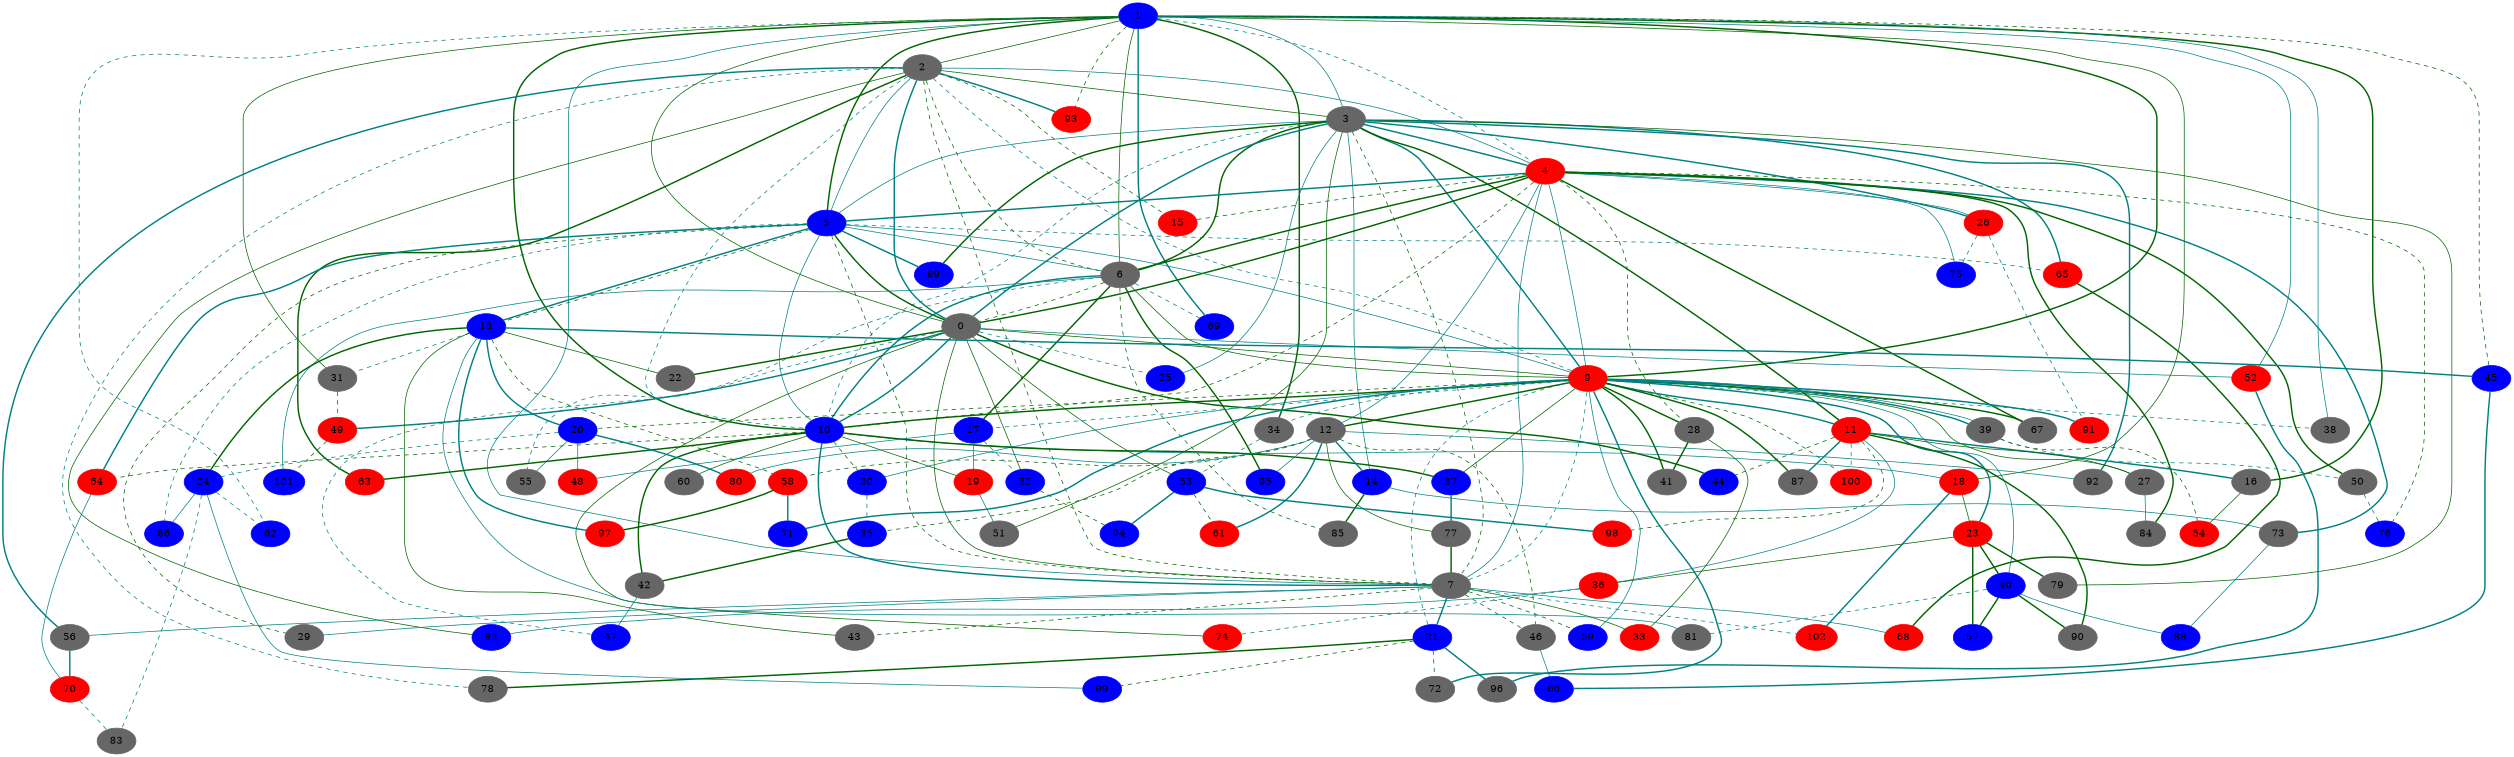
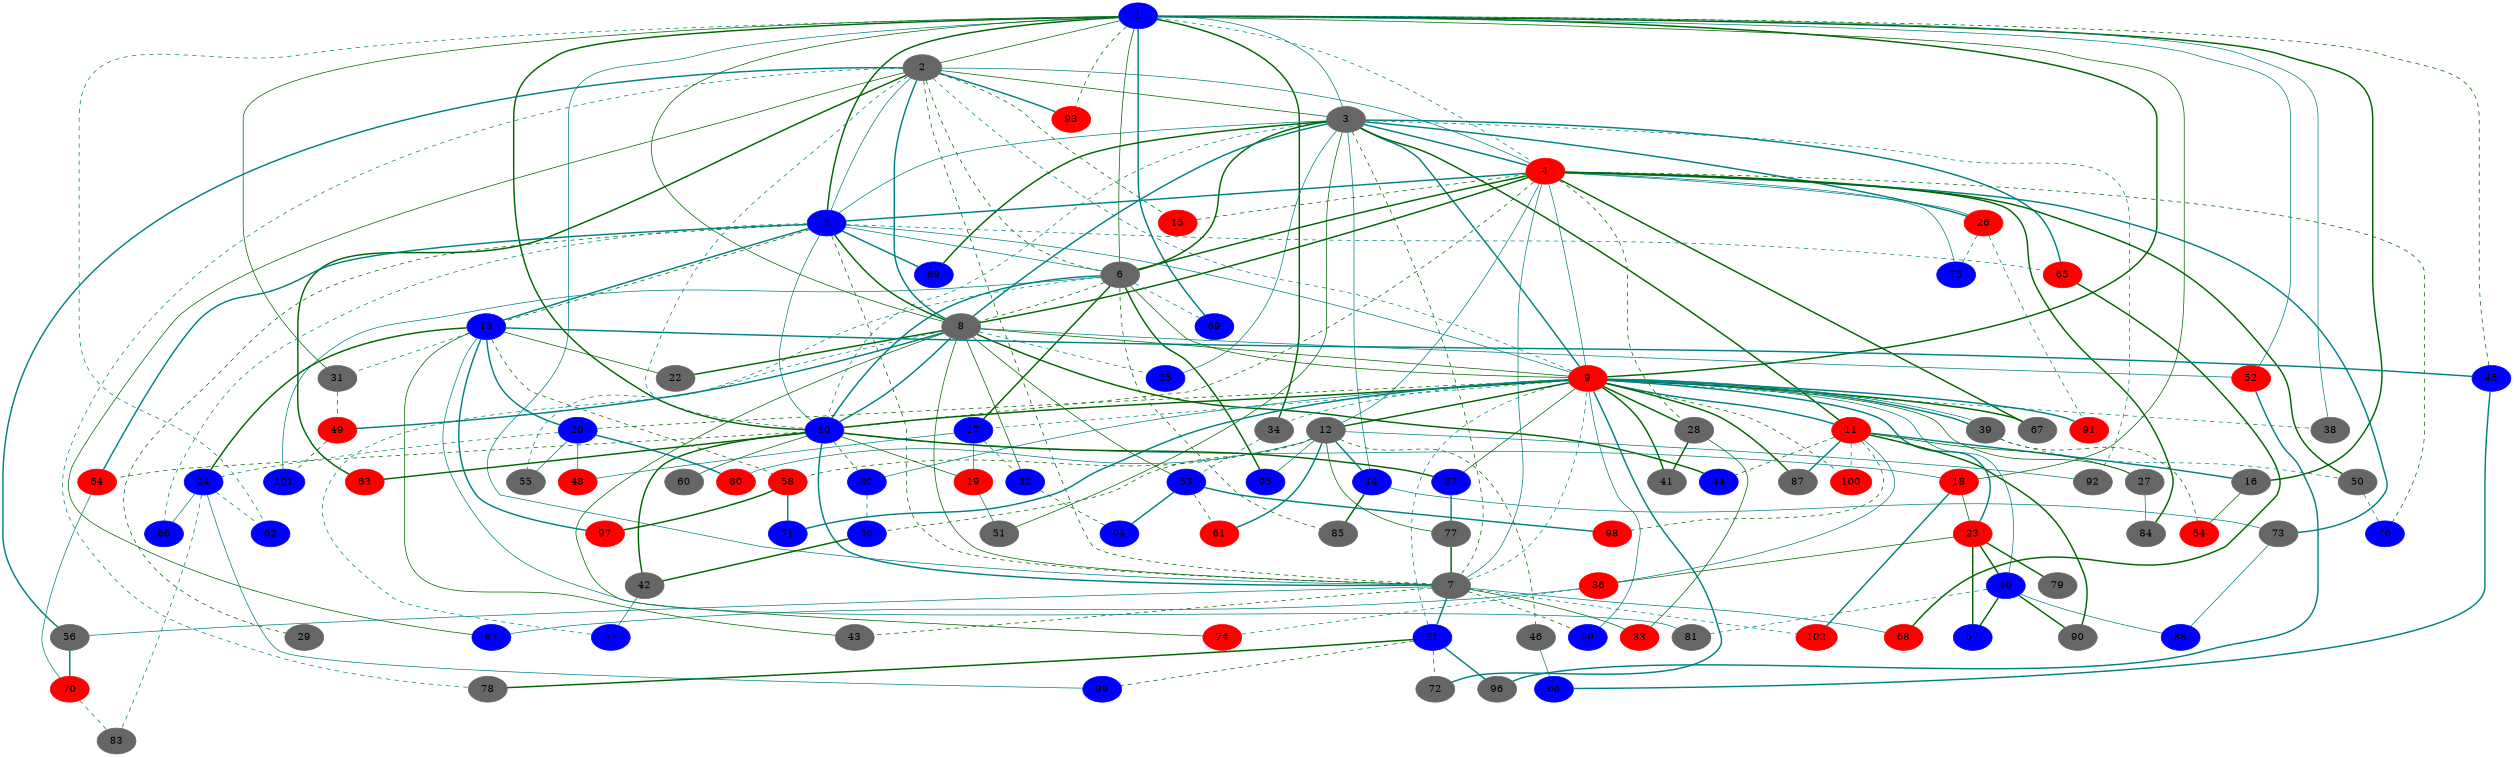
(1891, 150) -> (1891, 150)
(2237, 187) -> none
(961, 327) -> (961, 327)
(1491, 610) -> none
(600, 617) -> none
